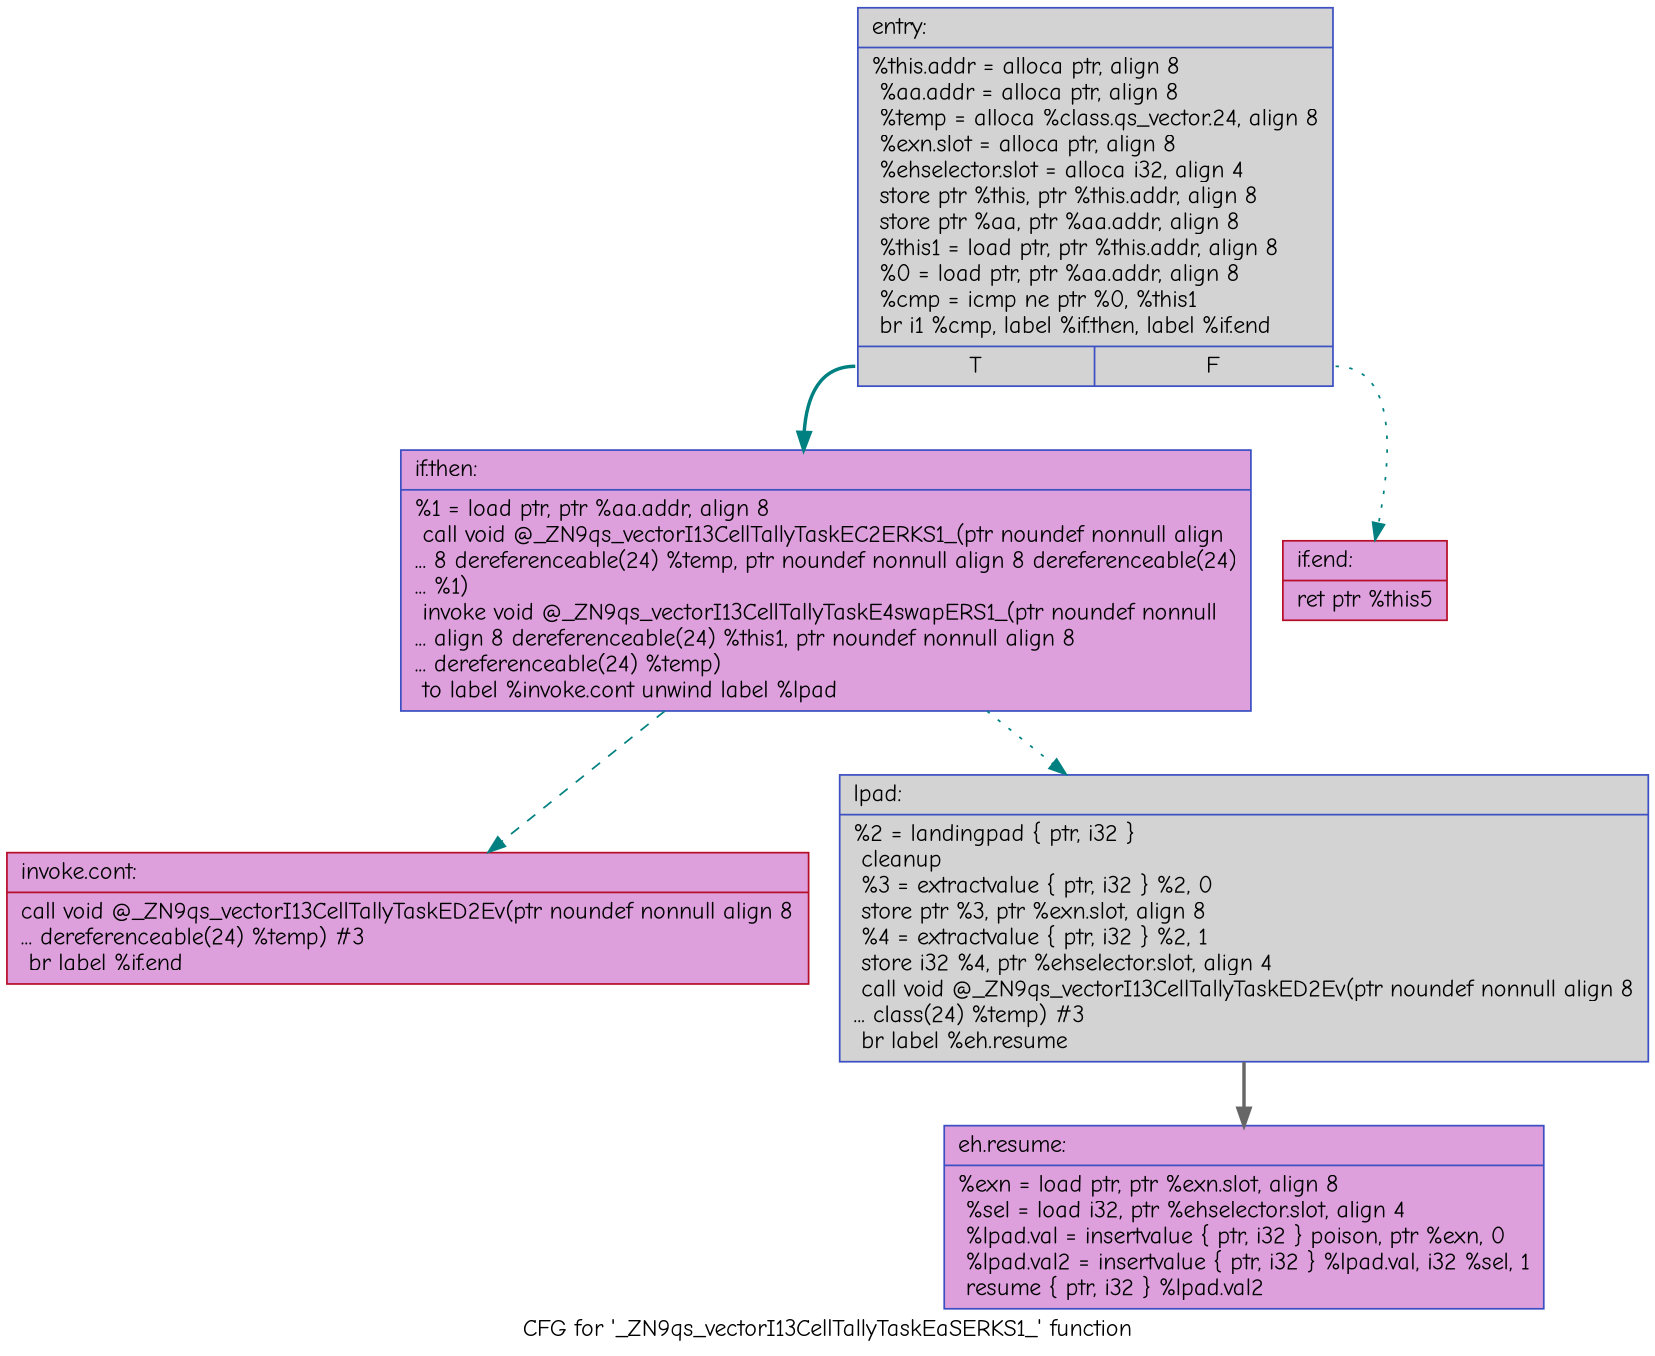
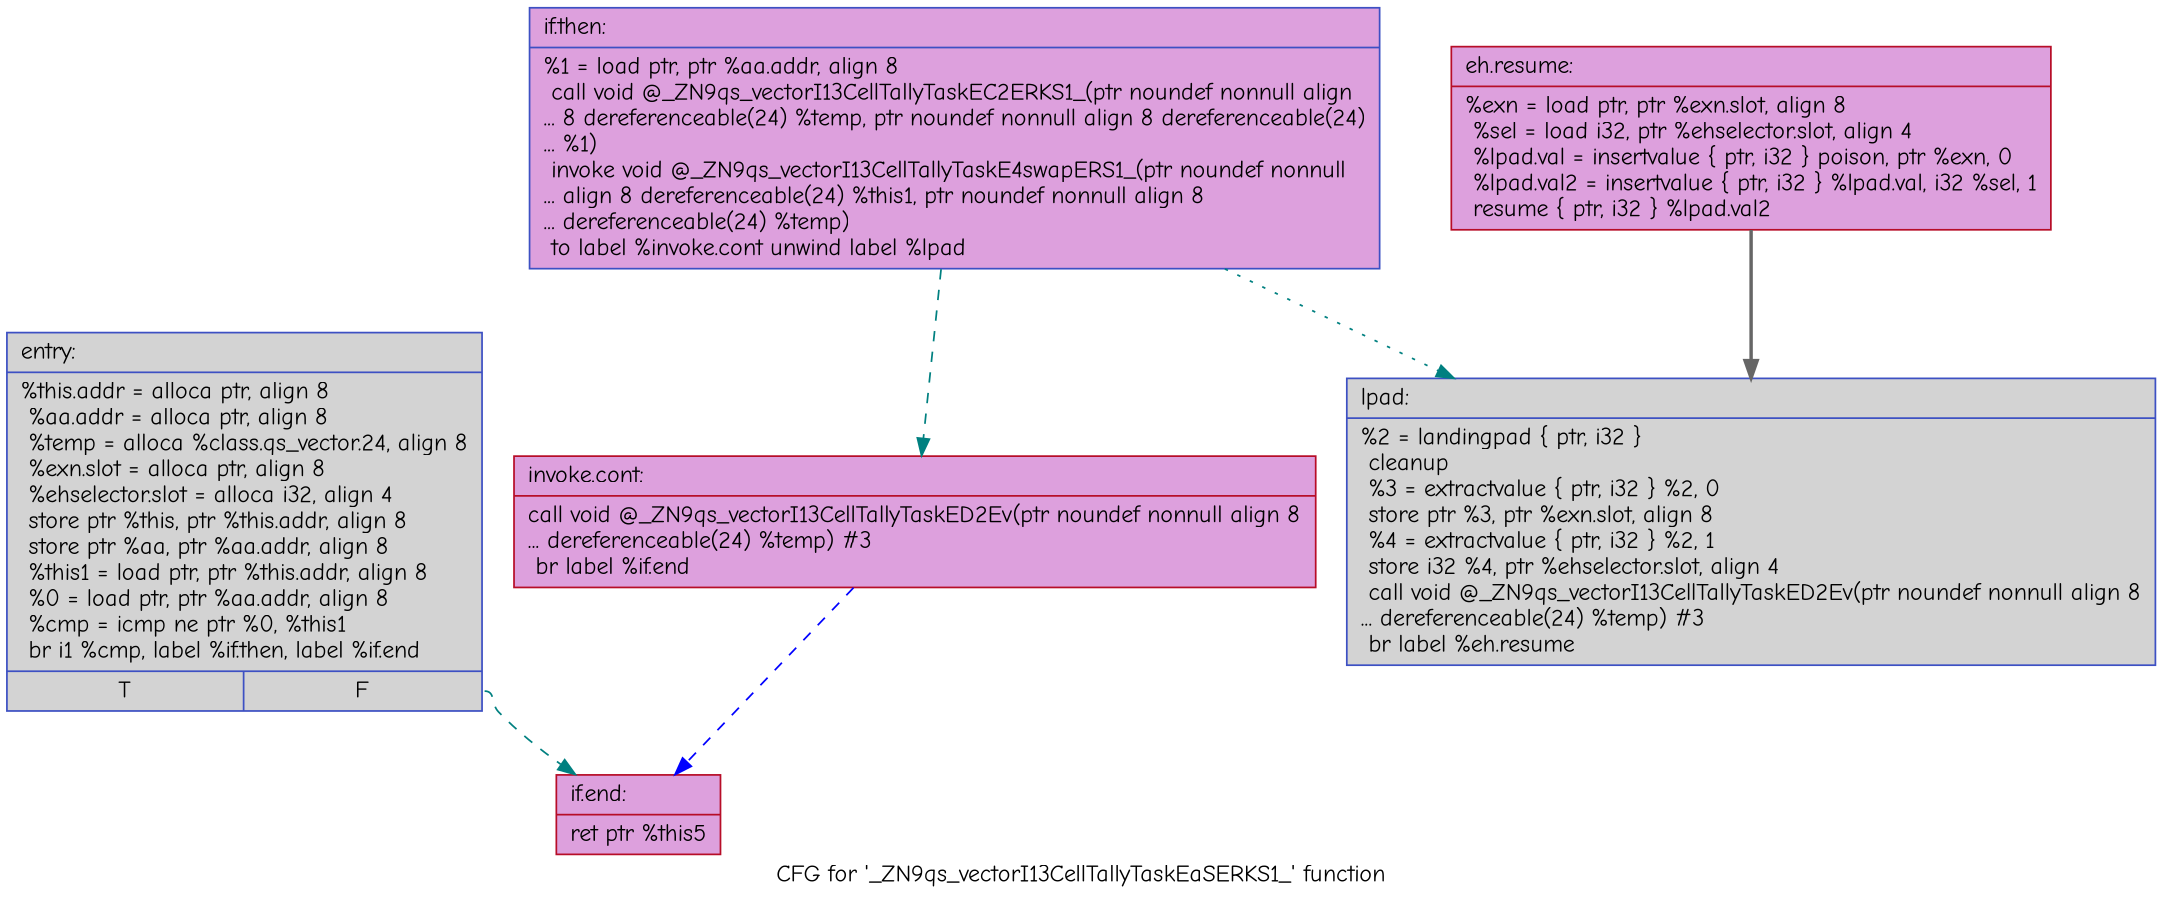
(816, 388) -> none
(1386, 431) -> (518, 731)
none -> (770, 675)
(969, 1015) -> (1533, 619)
(1244, 1085) -> (1751, 295)
(1244, 1217) -> (1751, 138)
